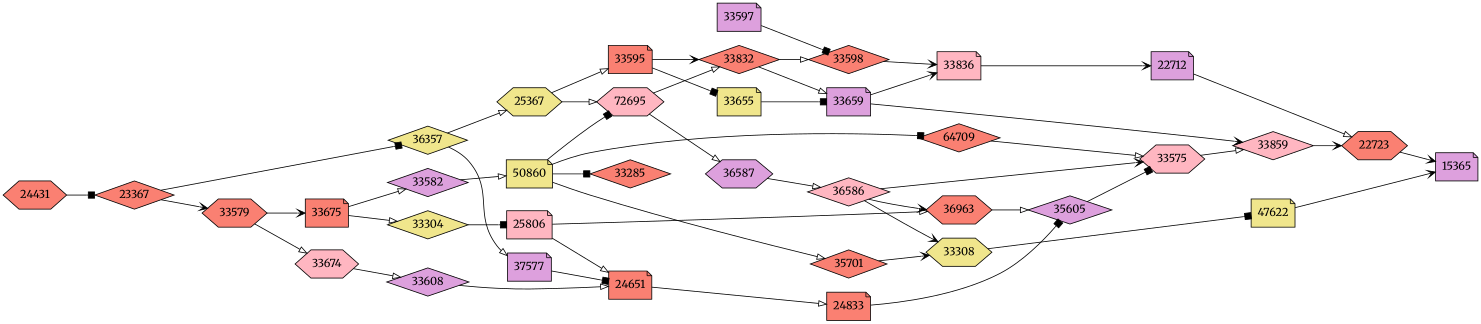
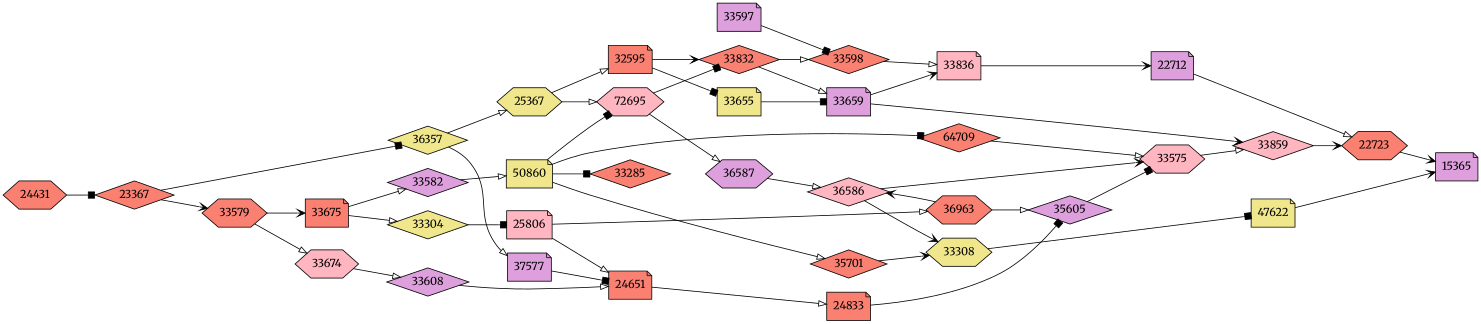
(630, 60) -> (630, 60)
(906, 63) -> (906, 63)
(677, 84) -> (677, 84)
(893, 204) -> (915, 198)
